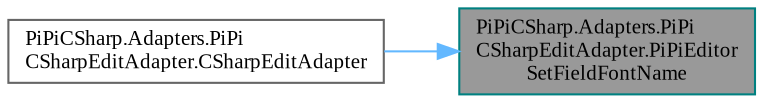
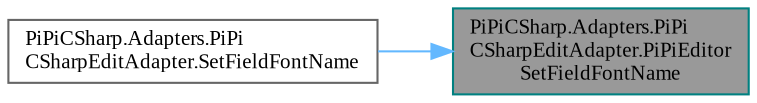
(196, 51) -> (193, 51)
